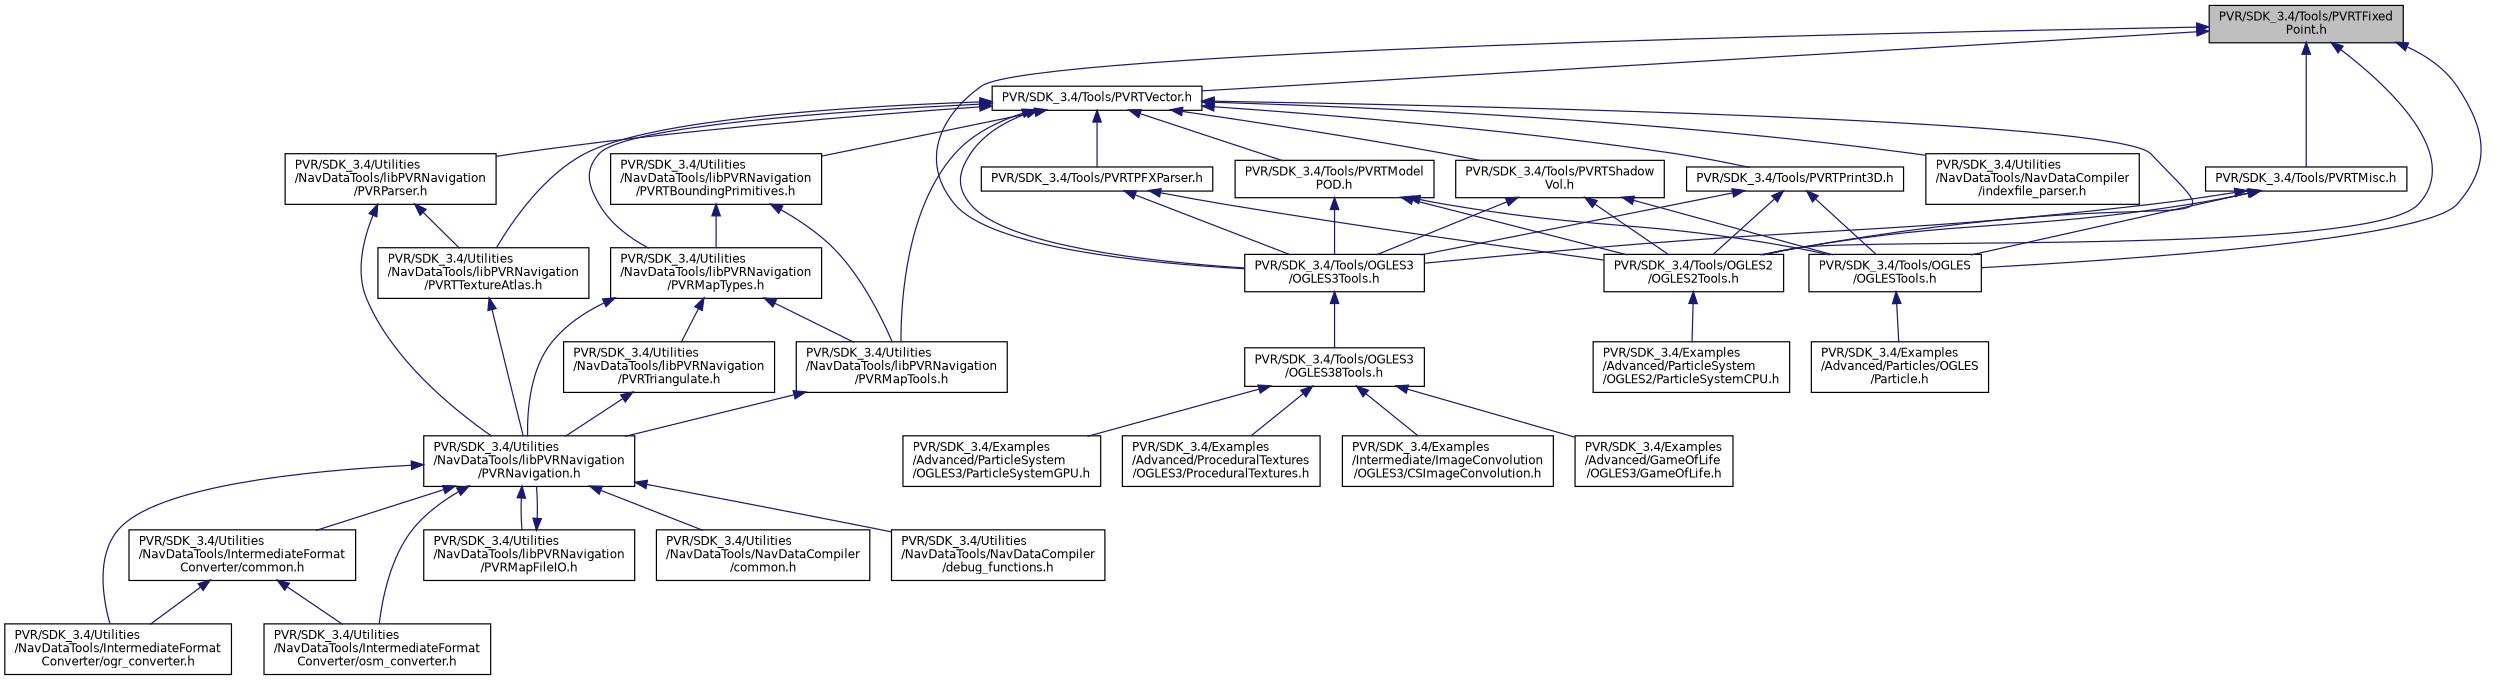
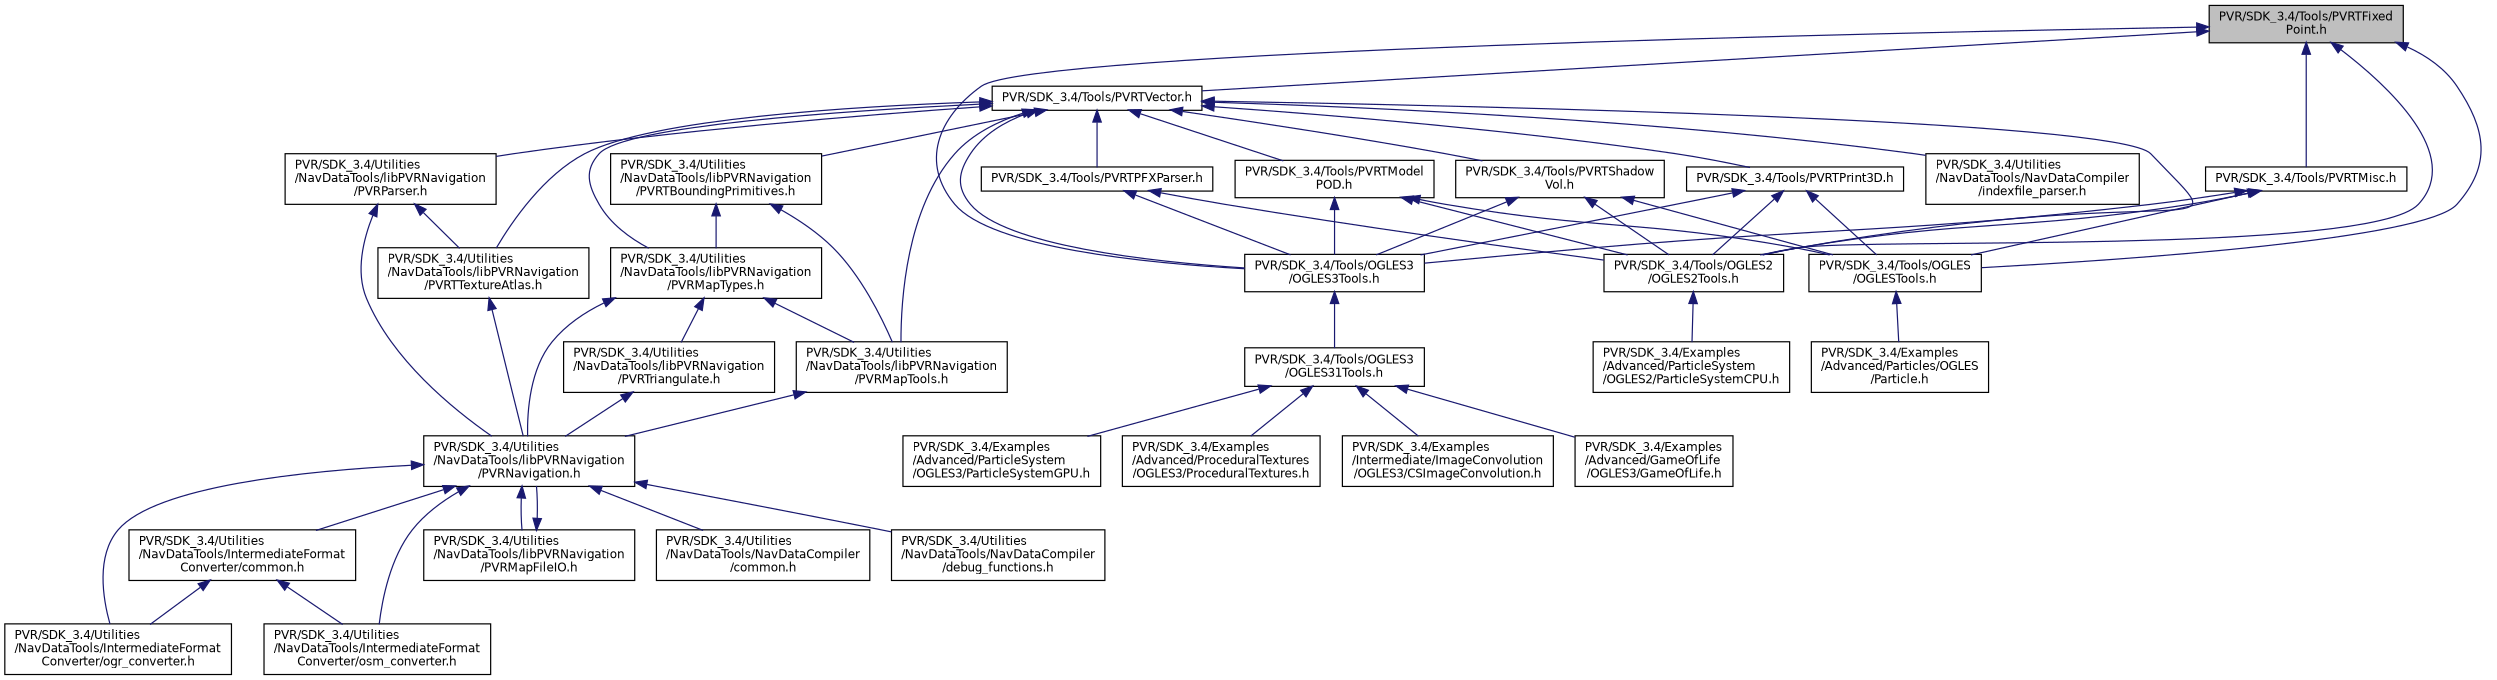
(1335, 367) -> (1335, 367)
